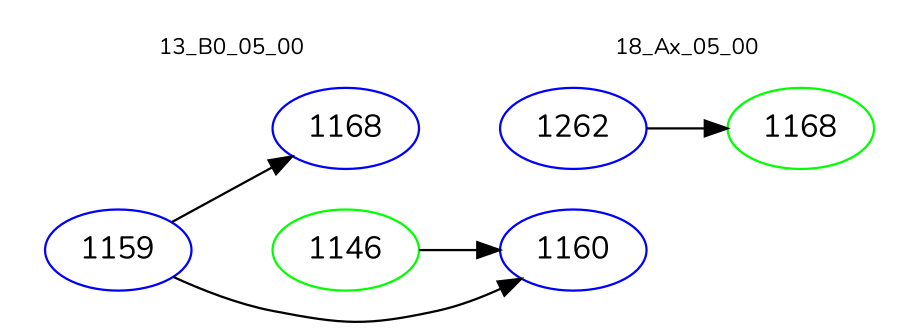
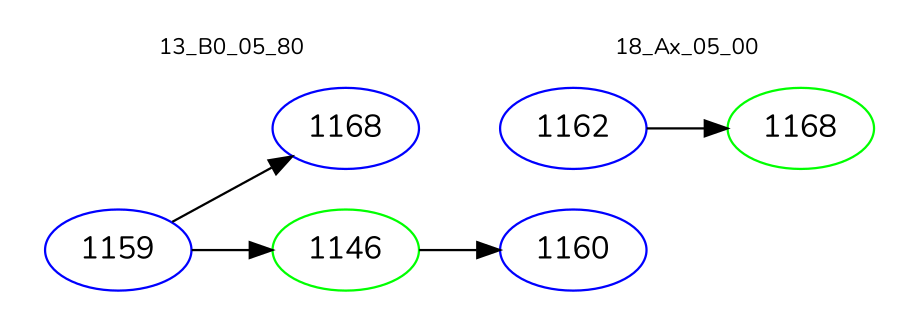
(232, 48) -> (232, 48)
(573, 128) -> (573, 128)
(336, 321) -> (220, 250)
